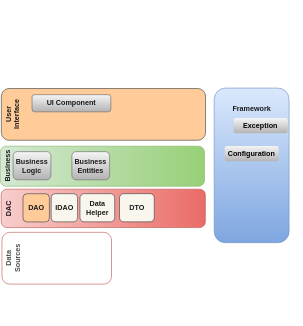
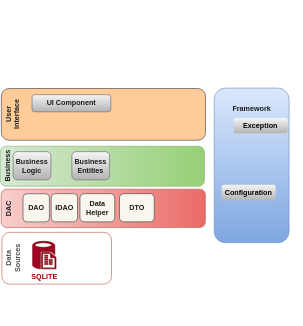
(252, 154) -> (249, 193)
(36, 208) -> (36, 208)
none -> (44, 255)
